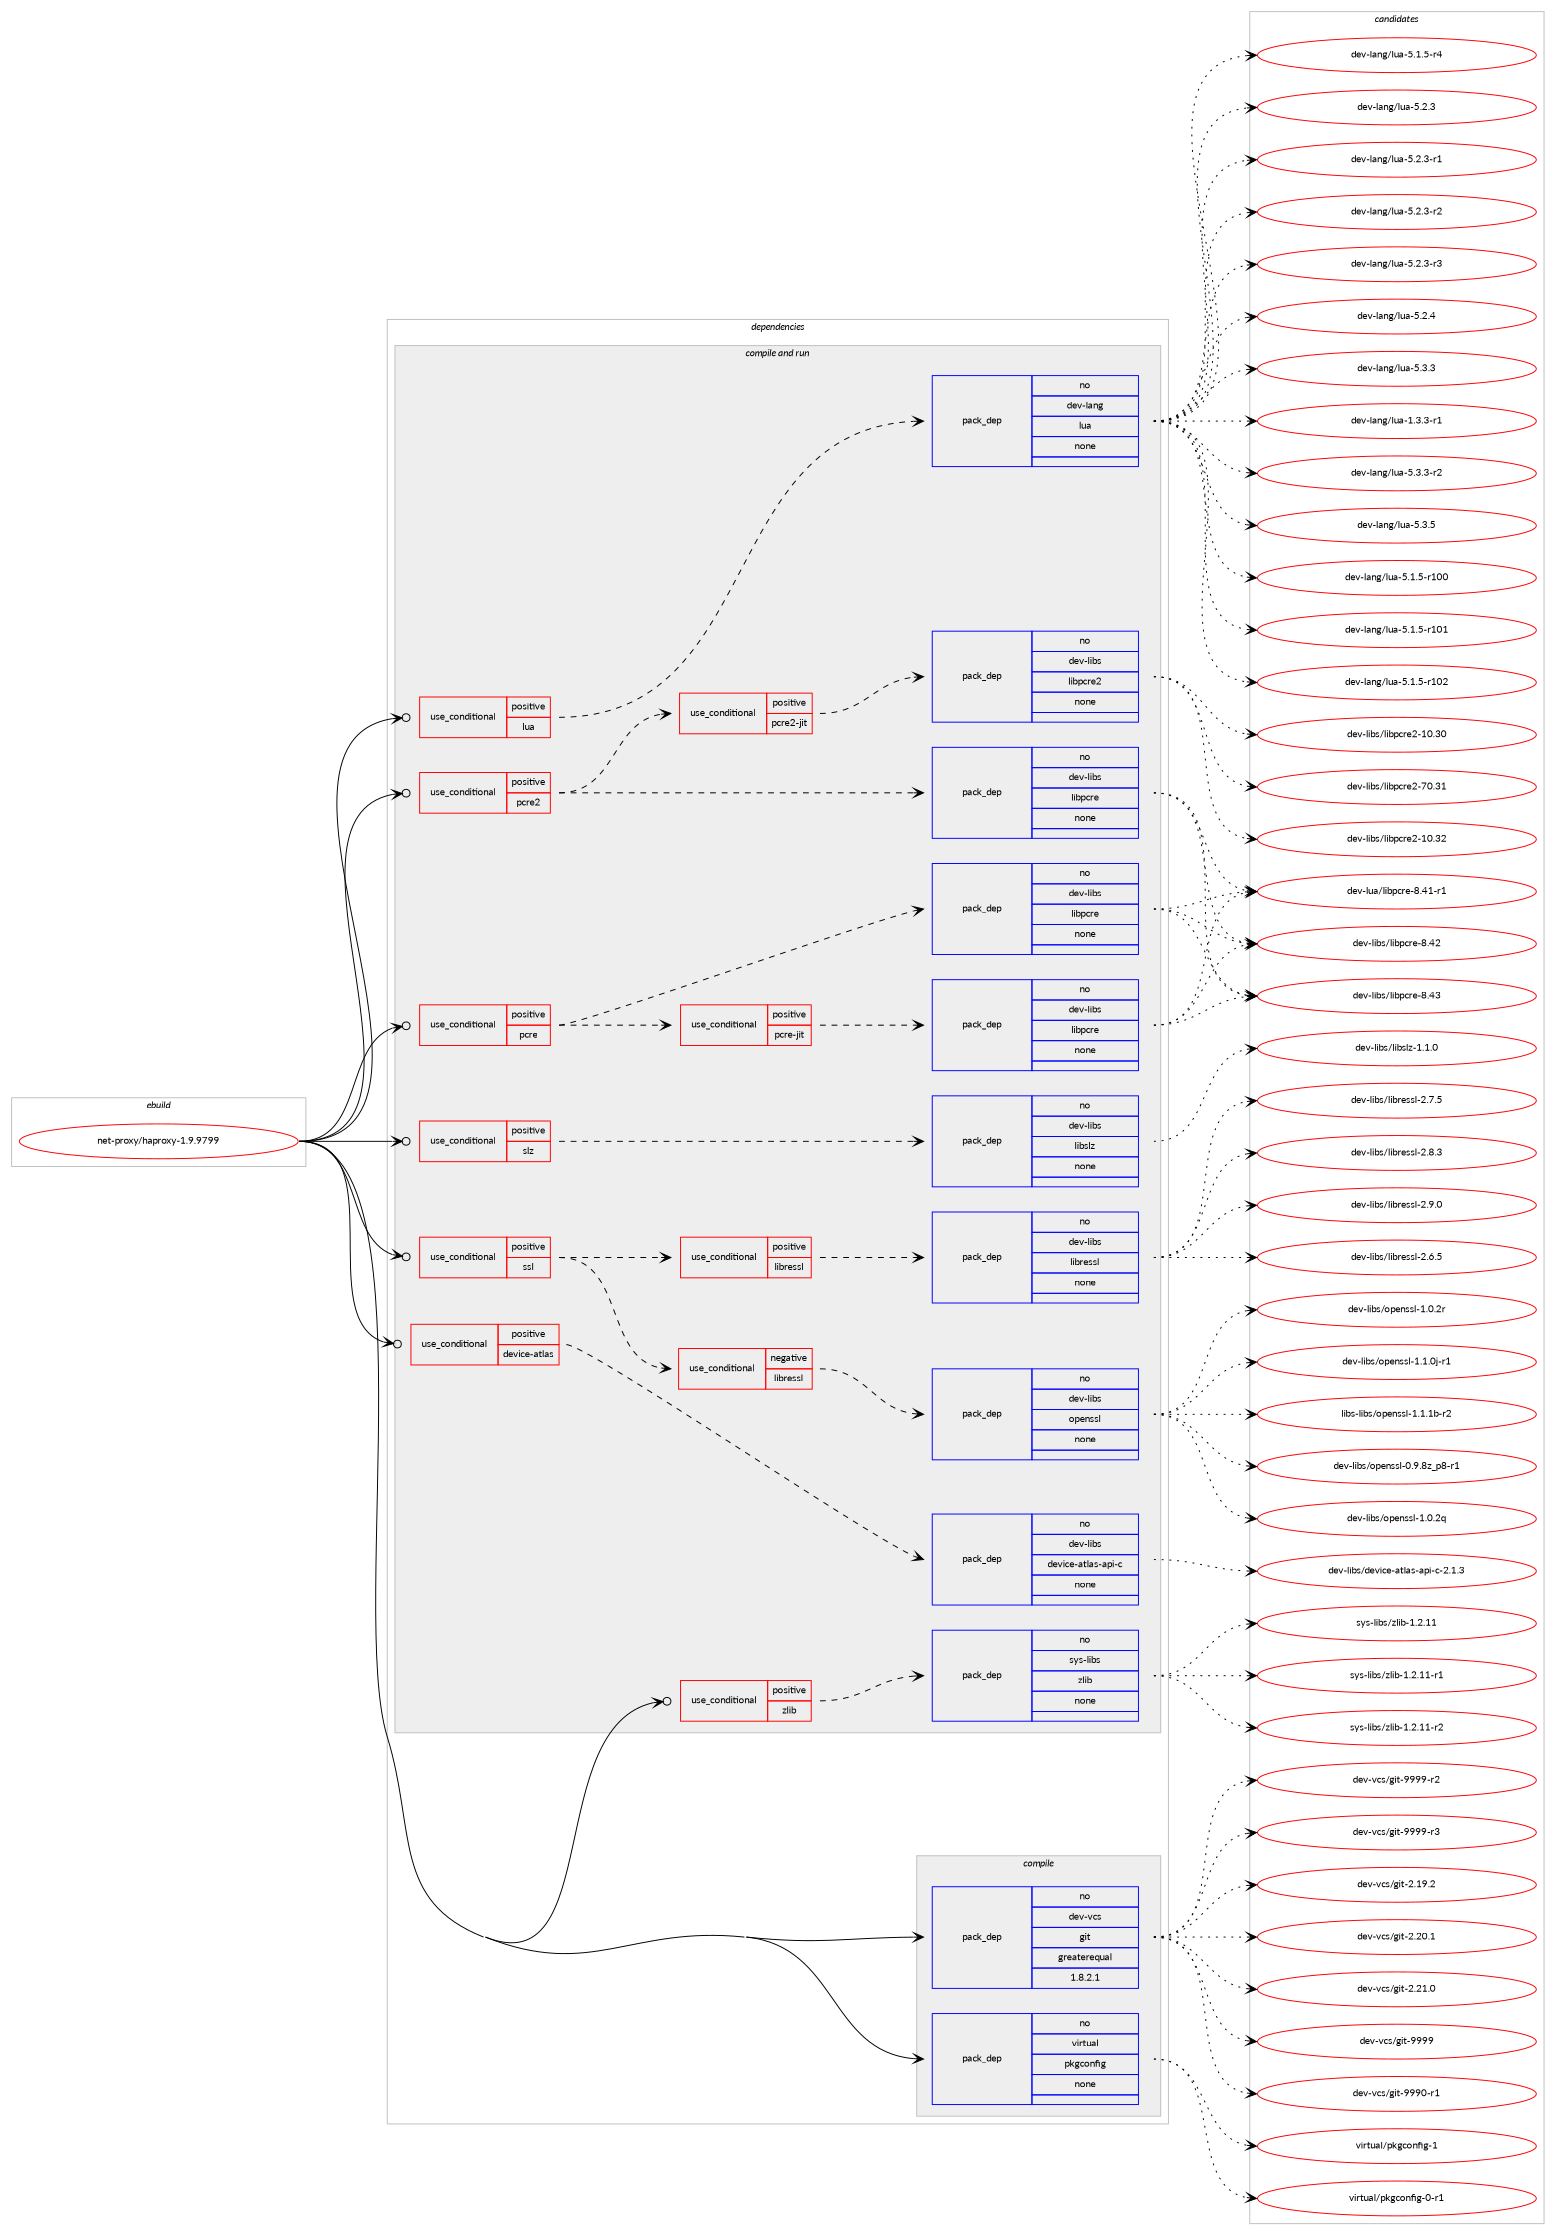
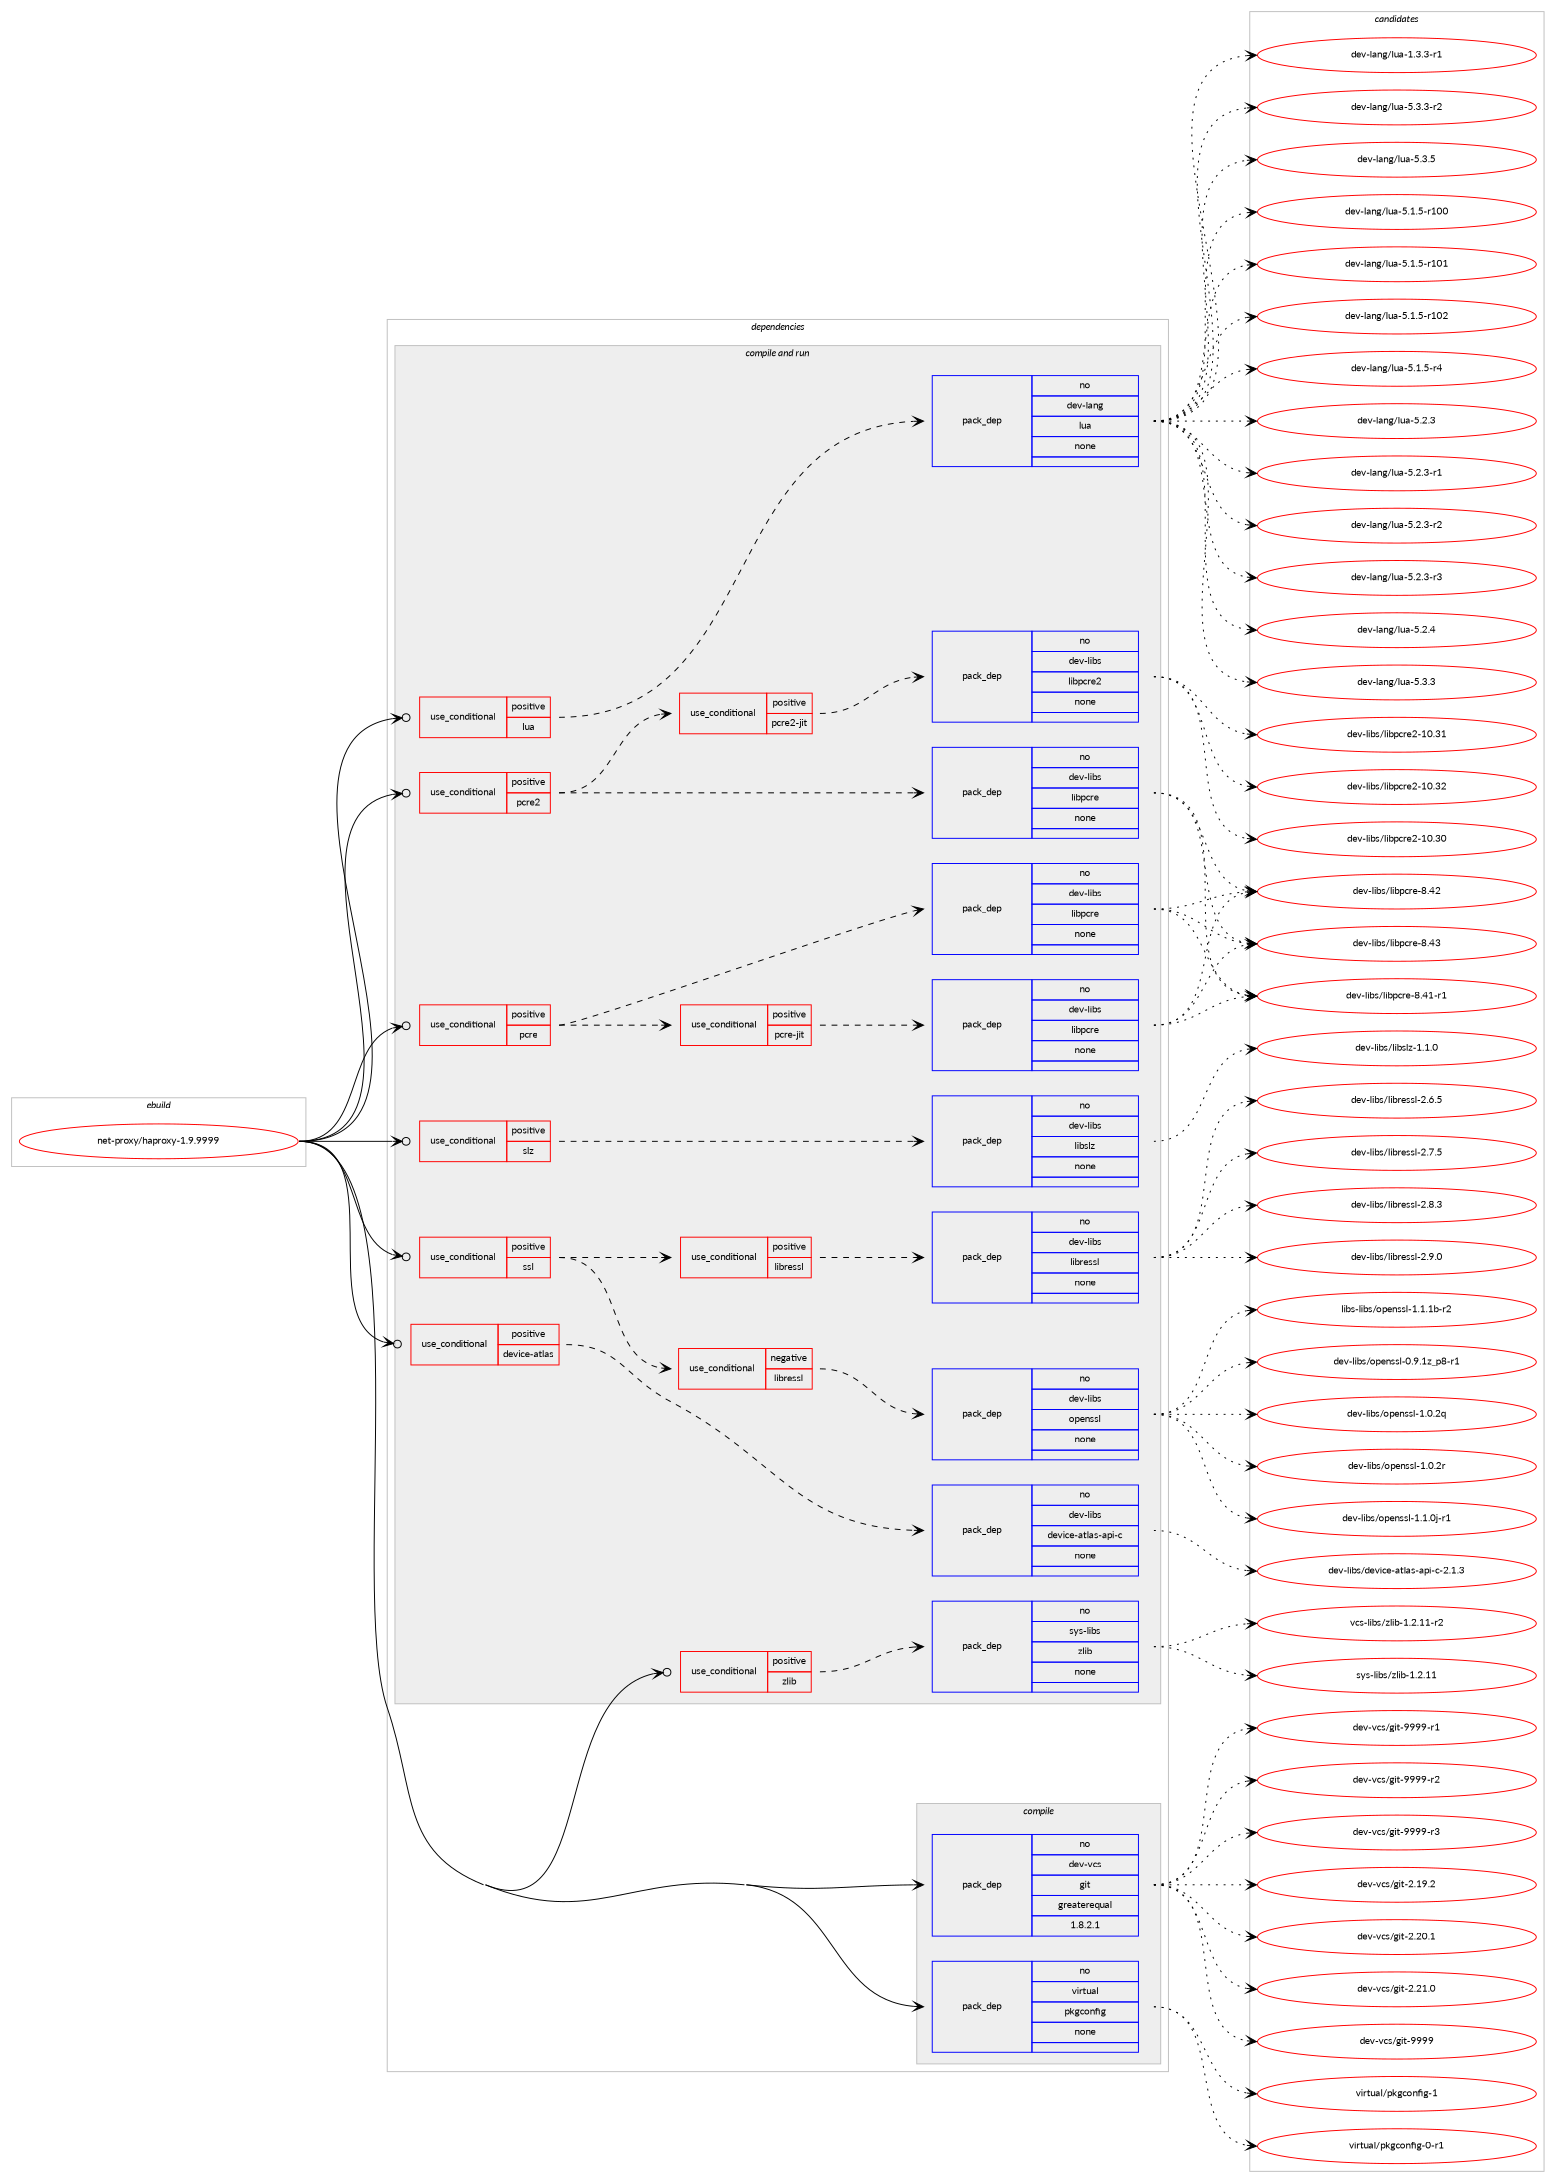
(1397, 787) -> (1397, 735)
(1397, 892) -> (1397, 996)
(159, 1141) -> (159, 1141)
(1397, 1467) -> (1397, 1362)
(1397, 1676) -> none
(1397, 1728) -> (1397, 1623)
(1397, 2094) -> (1397, 1728)
